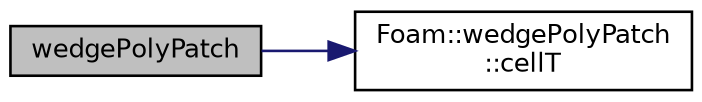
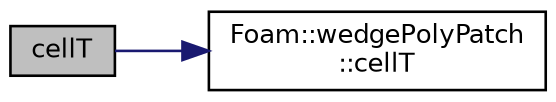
(136, 51) -> (63, 51)
